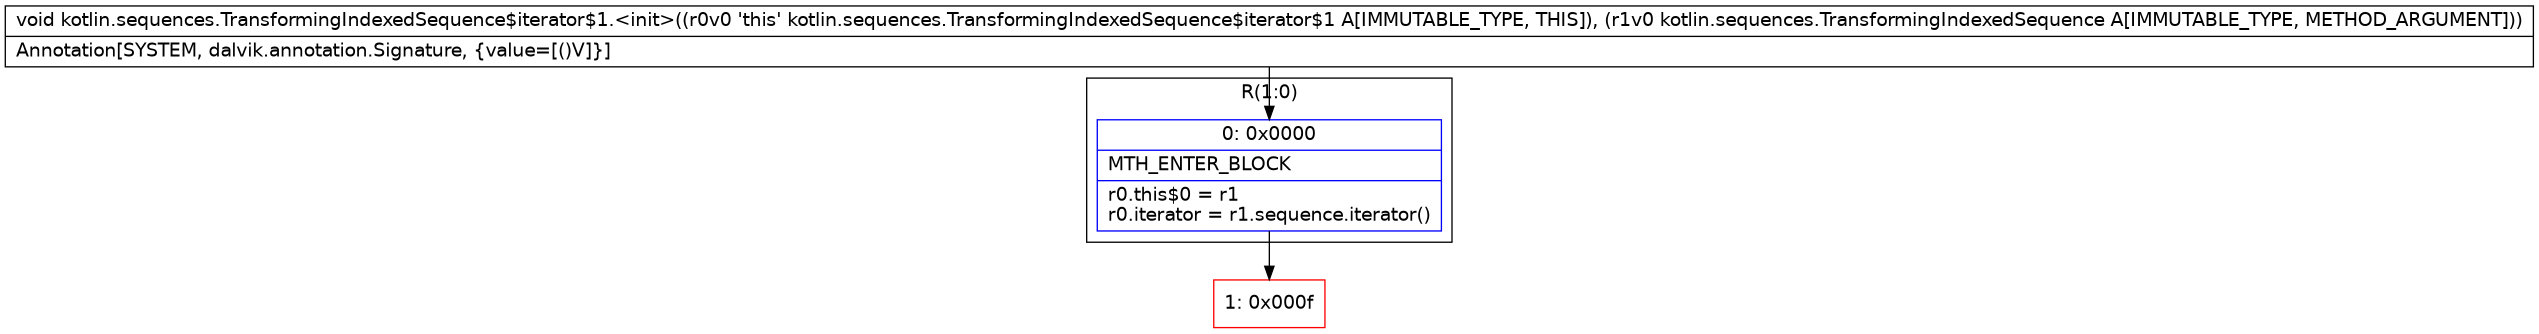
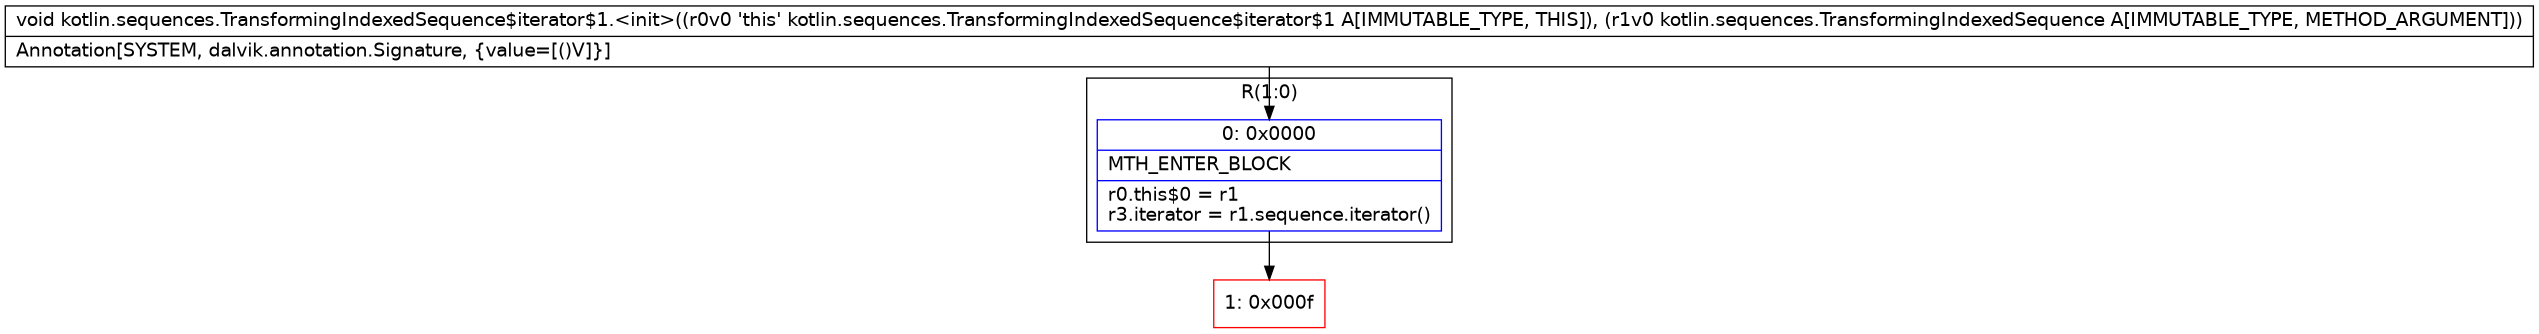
(1269, 215) -> (1269, 215)
